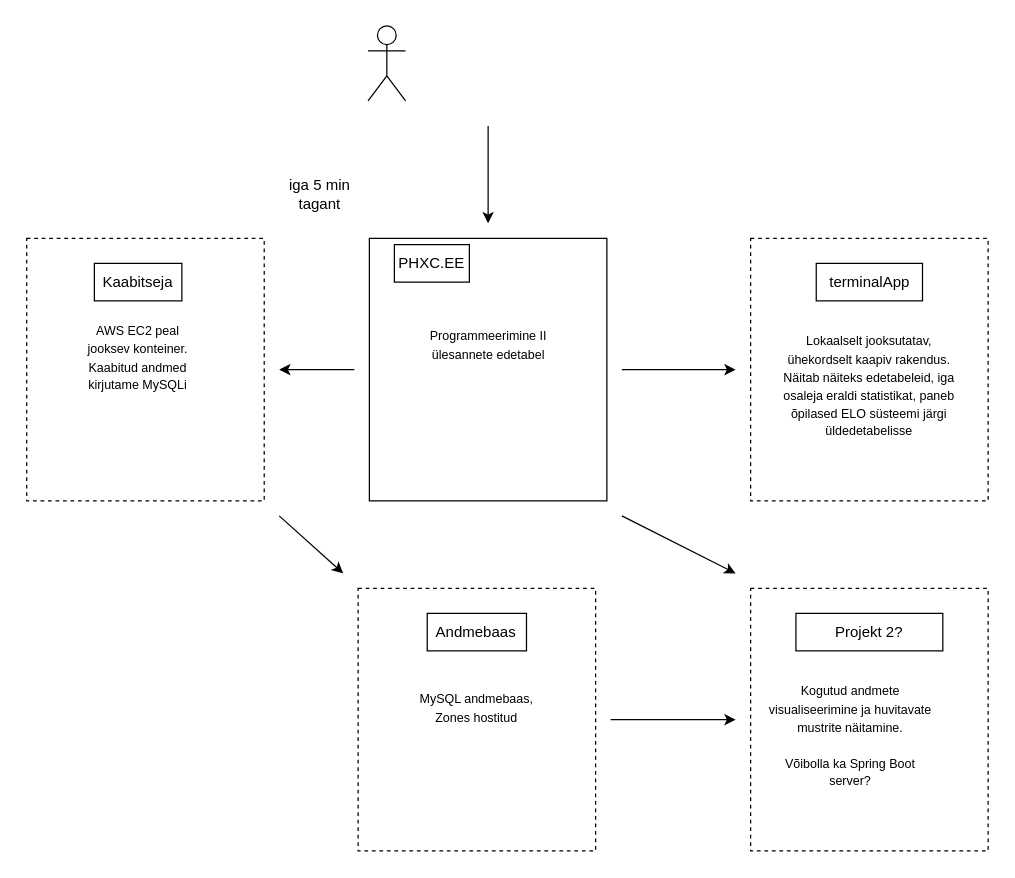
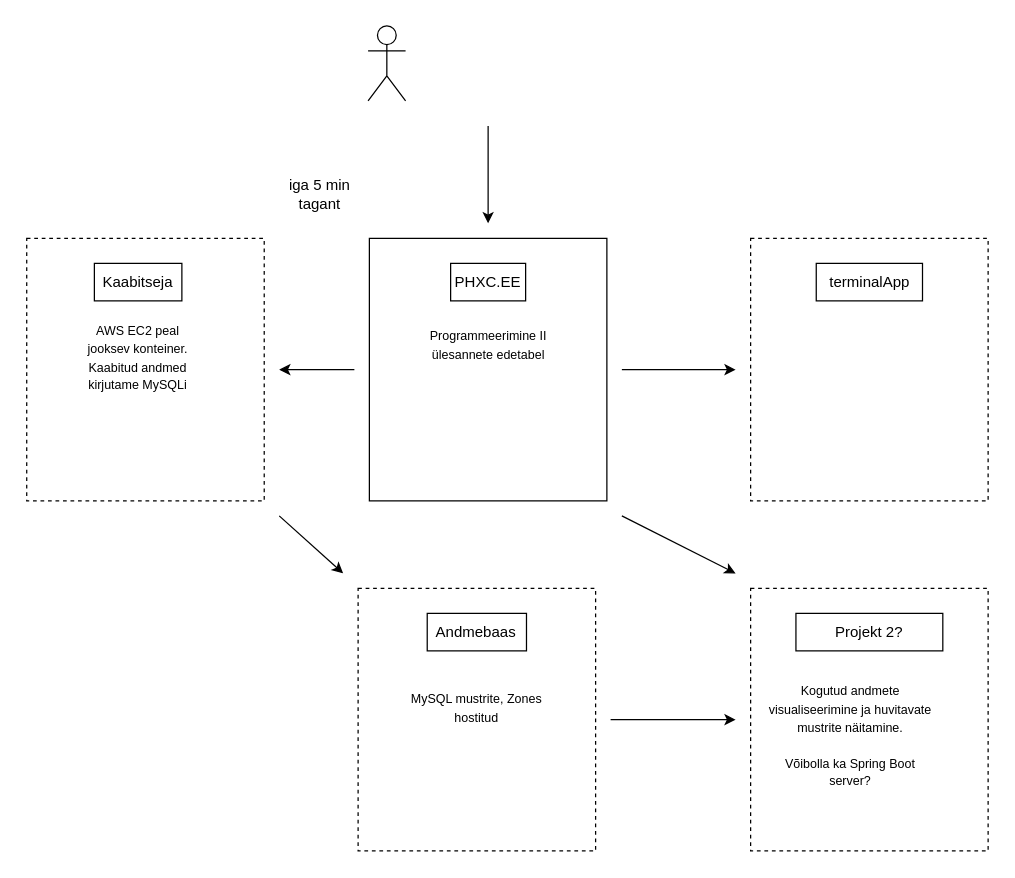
(432, 263) -> (488, 282)
(869, 385) -> none
(477, 707) -> (477, 707)
